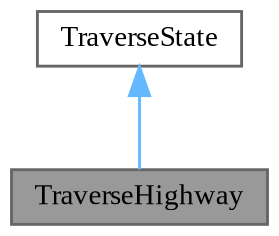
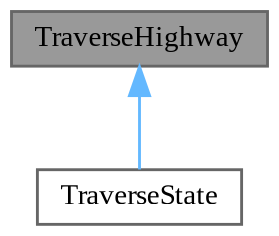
(140, 133) -> (140, 133)
